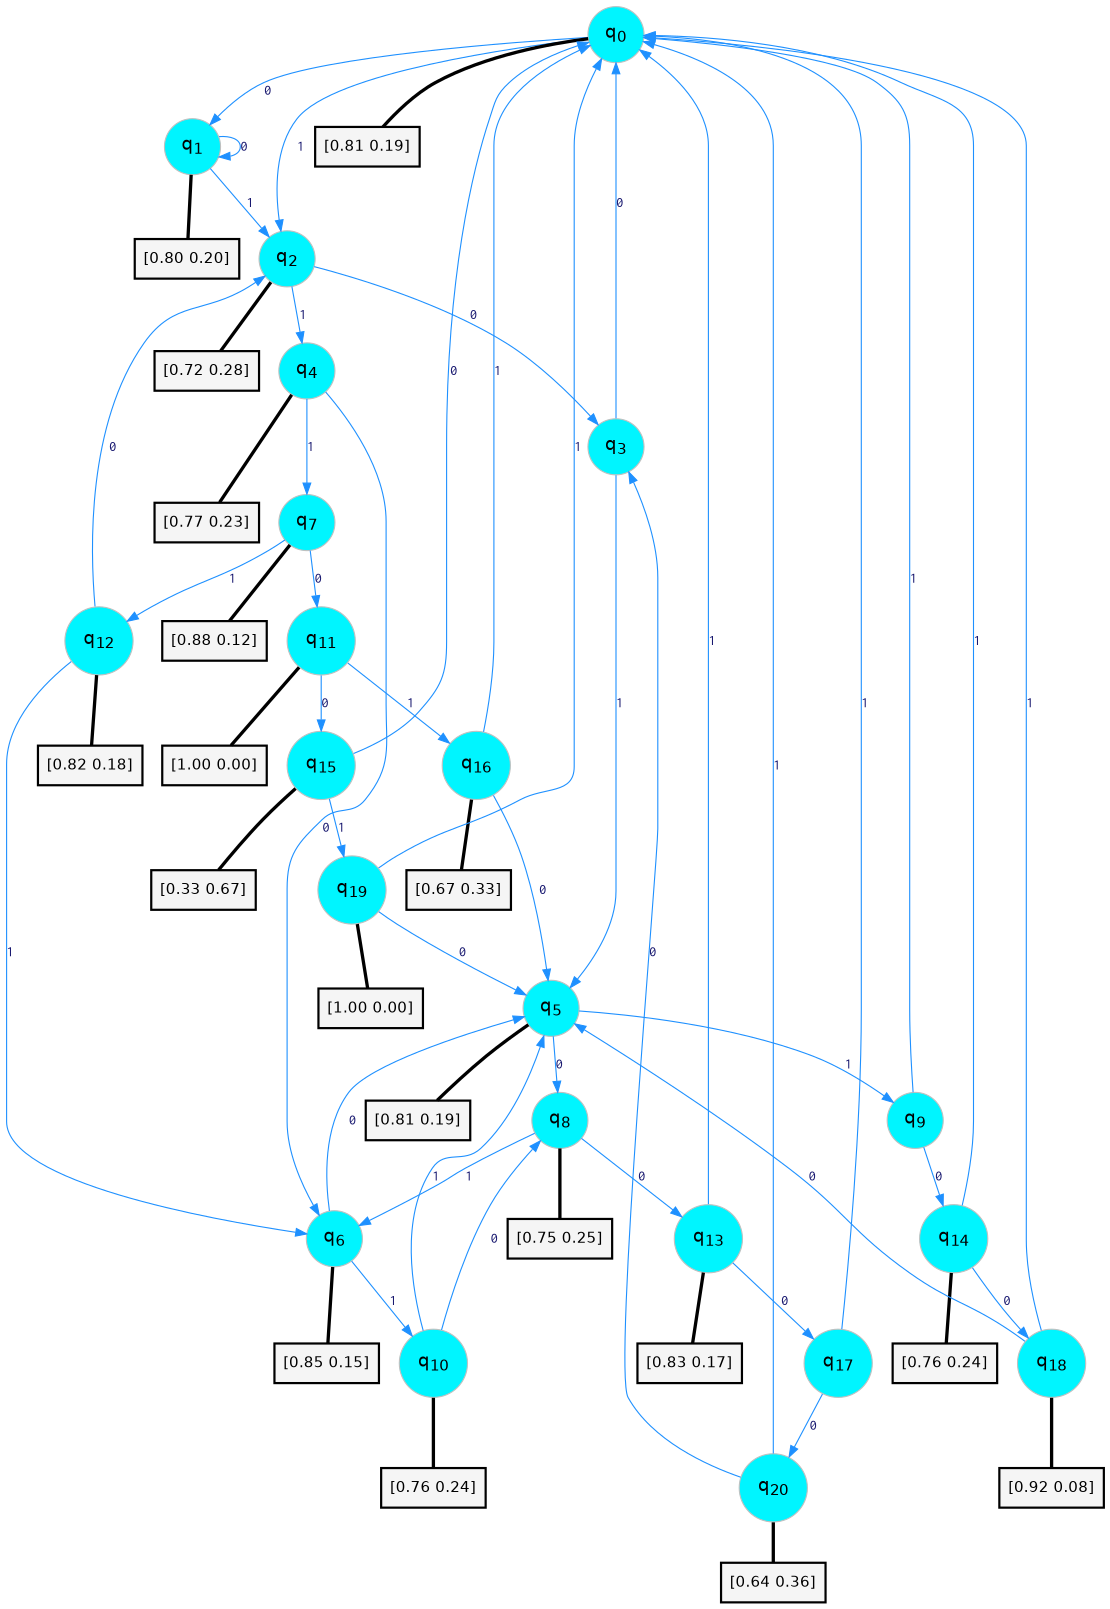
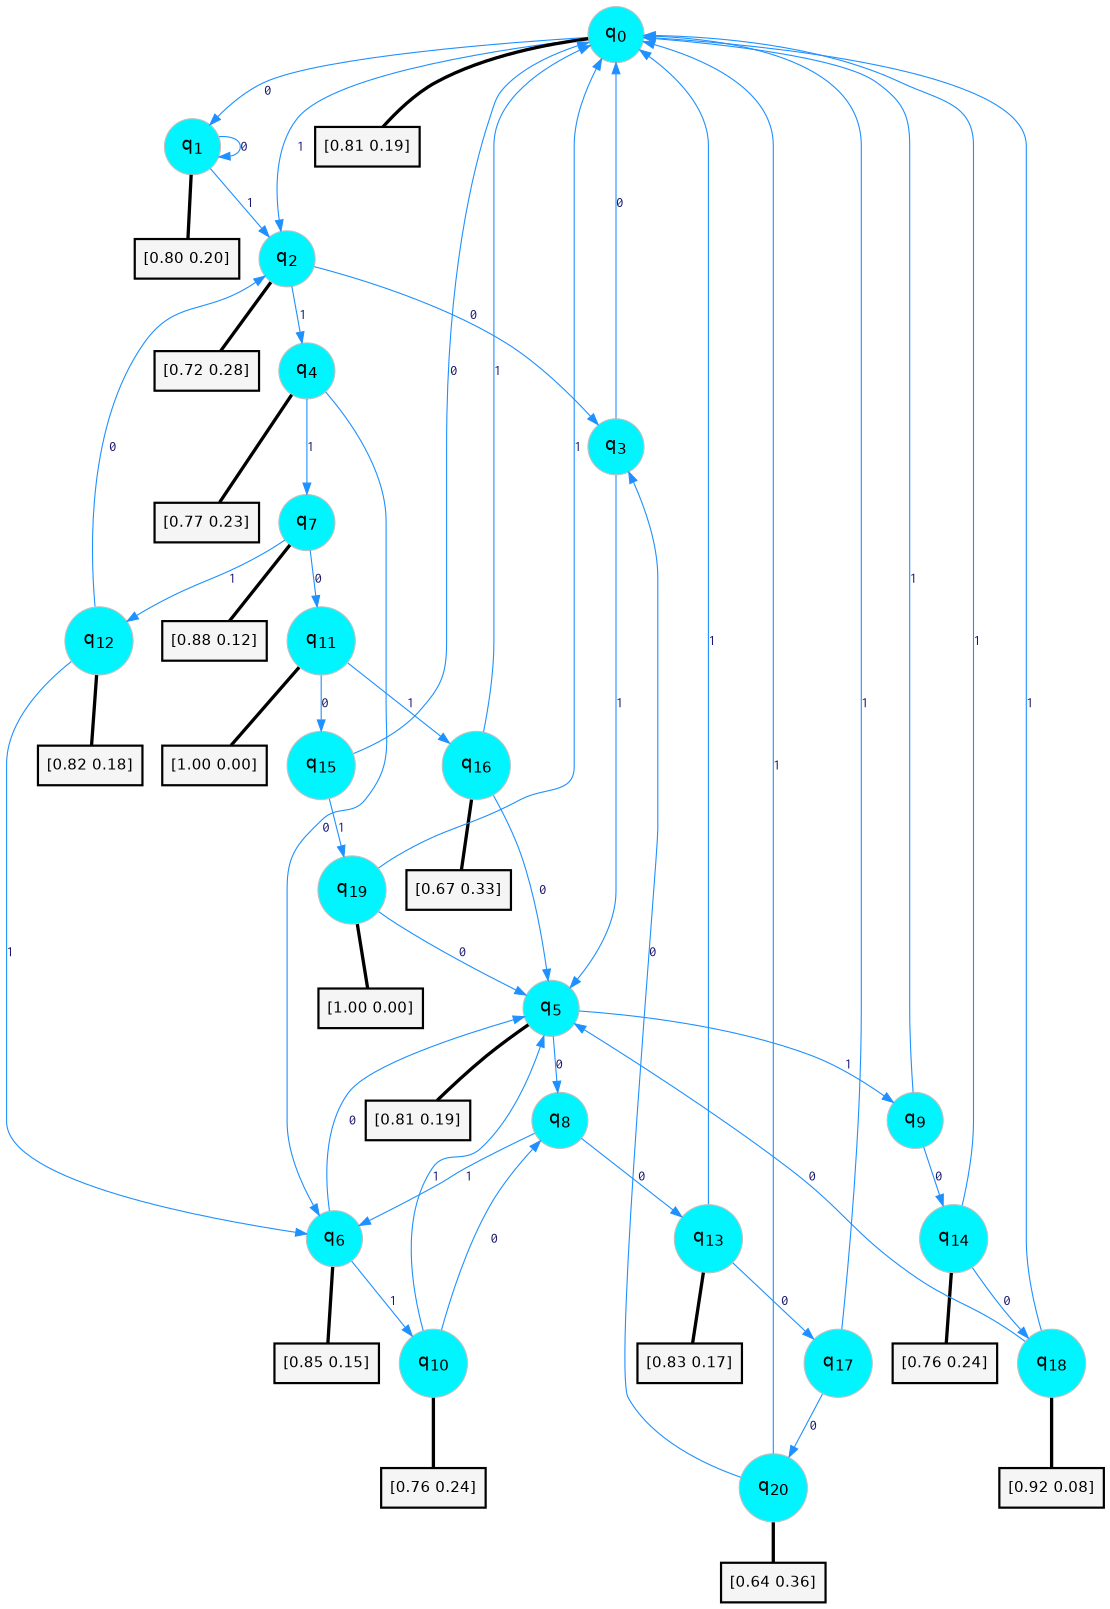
(204, 890) -> none
(560, 1239) -> none
